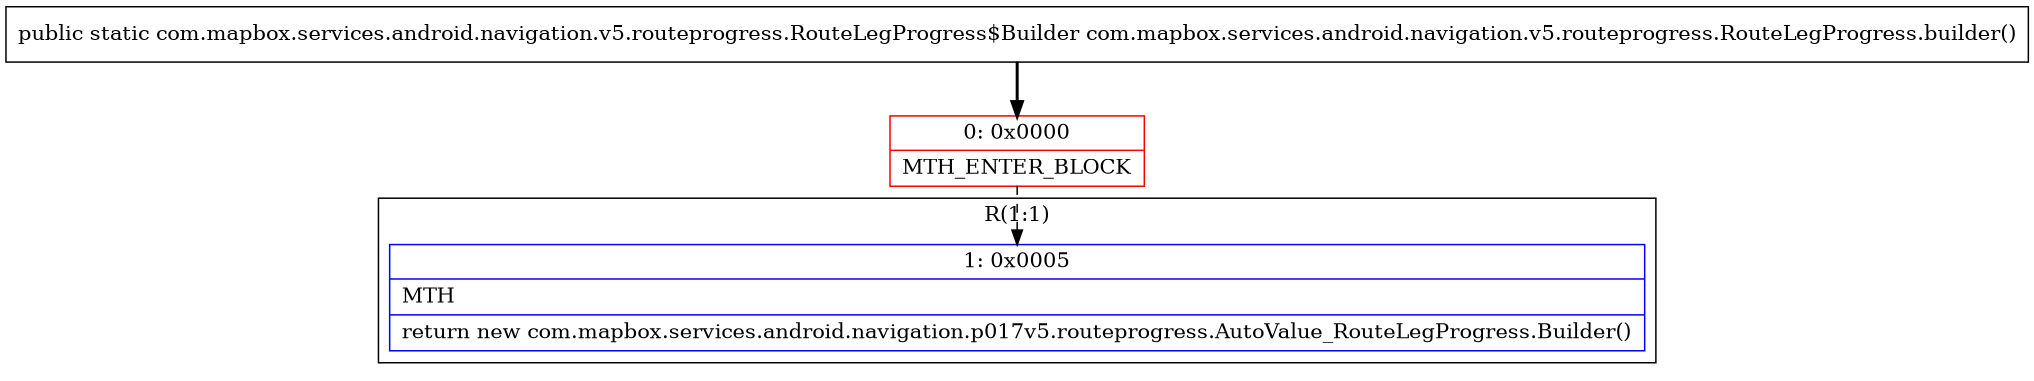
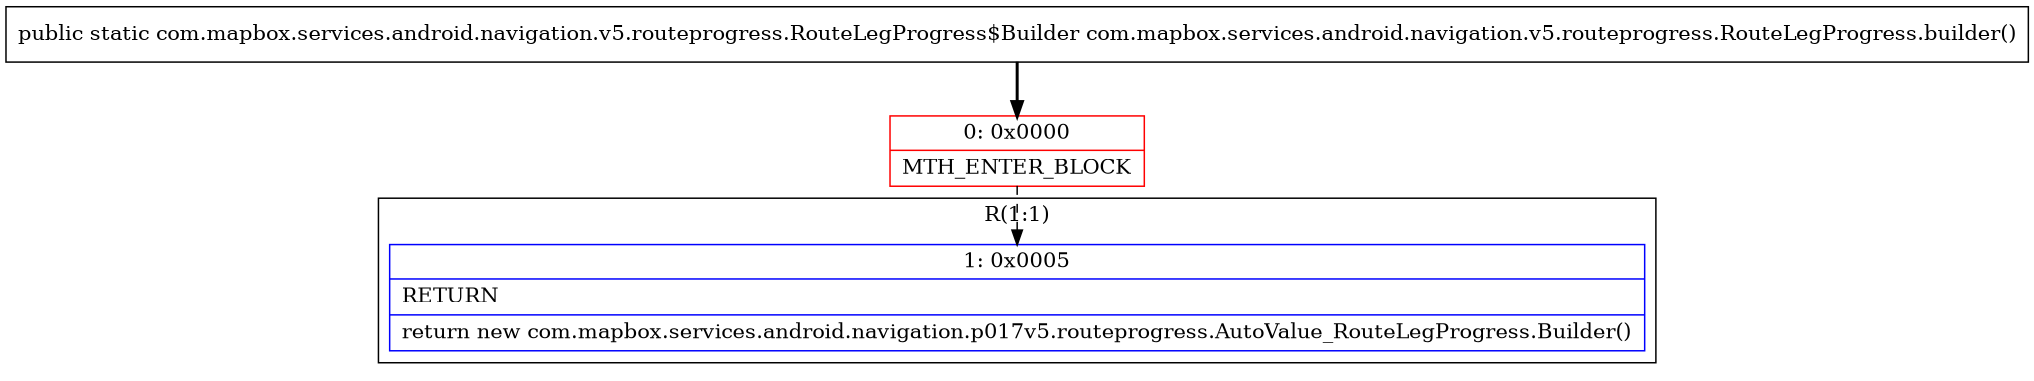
(429, 296) -> (450, 296)
